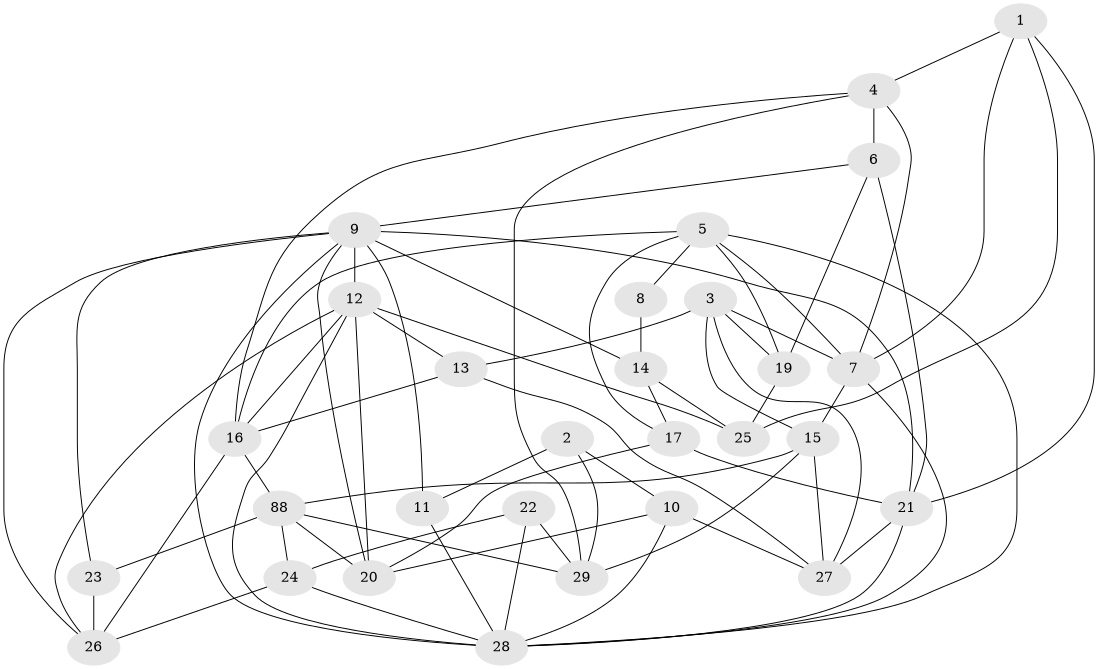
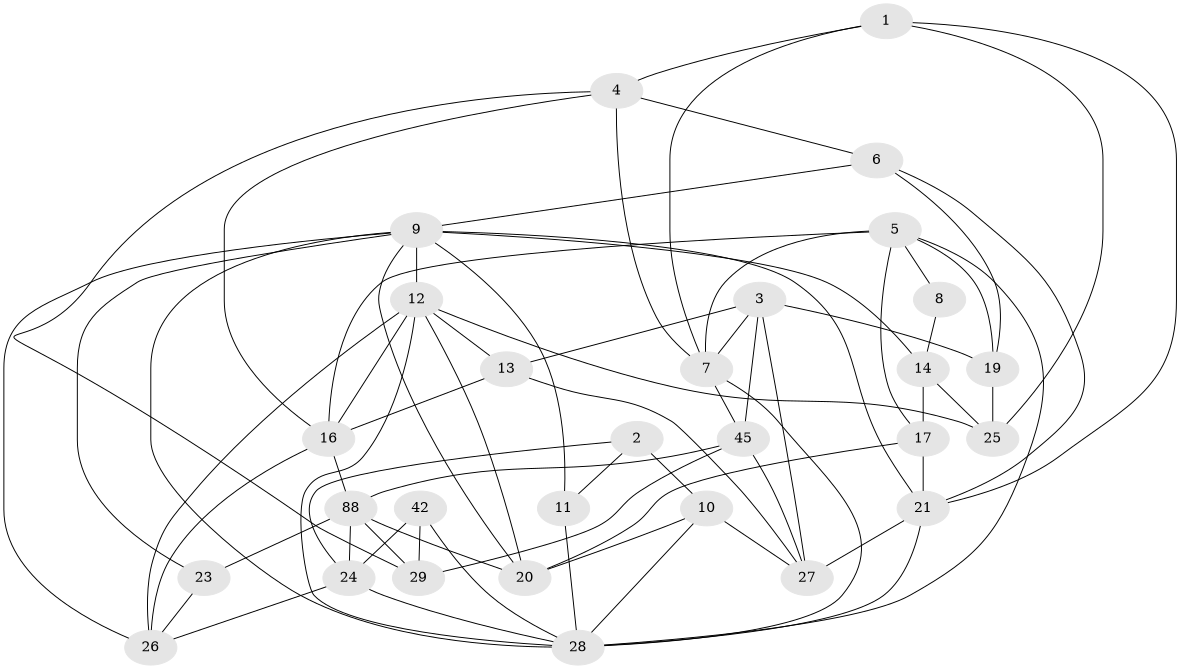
(813, 439) -> (743, 439)
(598, 507) -> (422, 464)
(529, 508) -> (420, 508)
